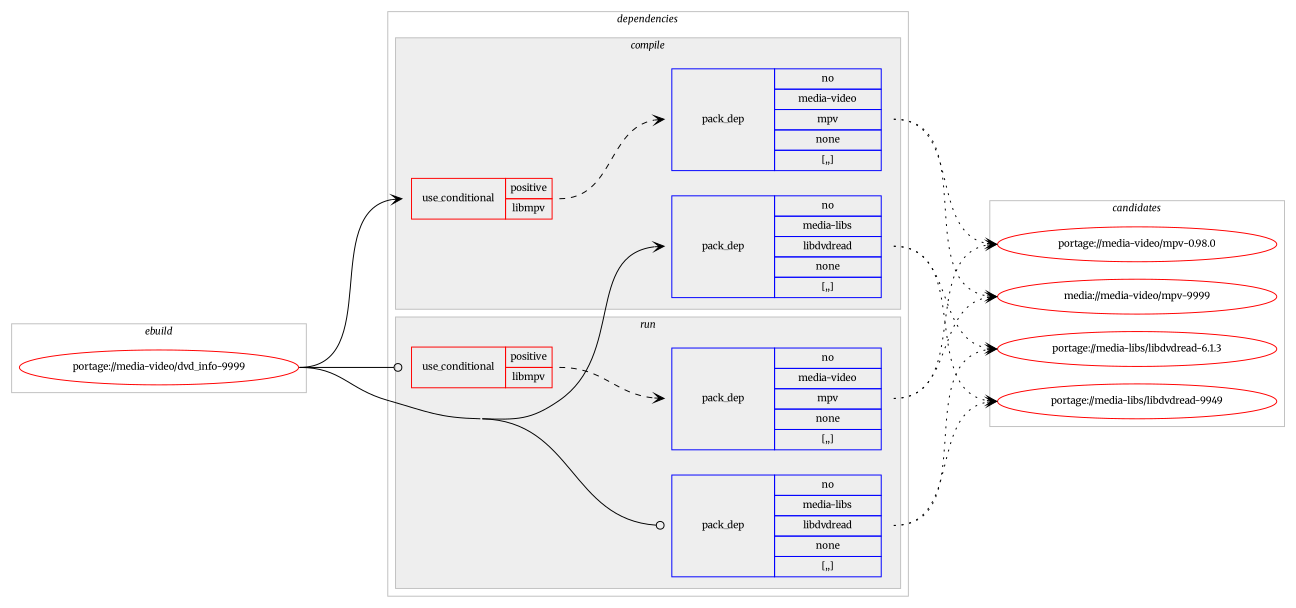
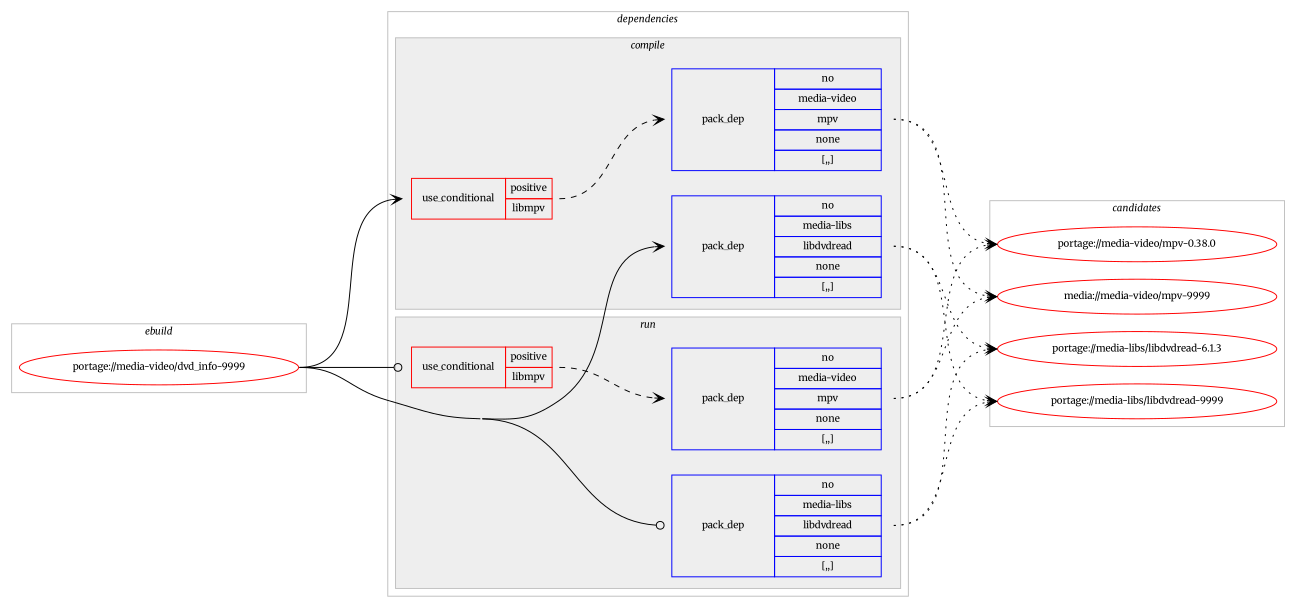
(1137, 244) -> (1137, 244)
(1137, 401) -> (1137, 401)
